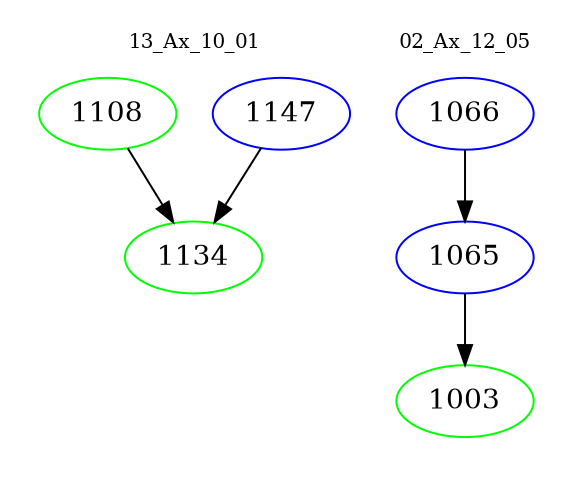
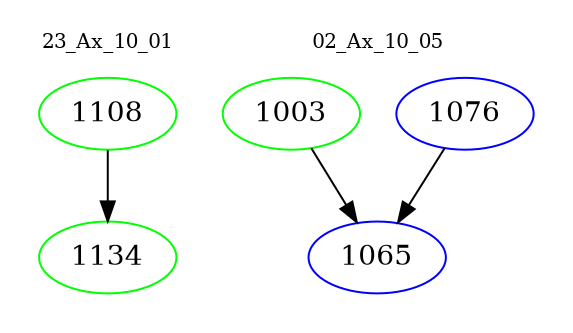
(195, 43) -> (108, 43)
(465, 43) -> (378, 43)
(281, 114) -> none
(465, 114) -> (465, 114)
(465, 320) -> (329, 177)
